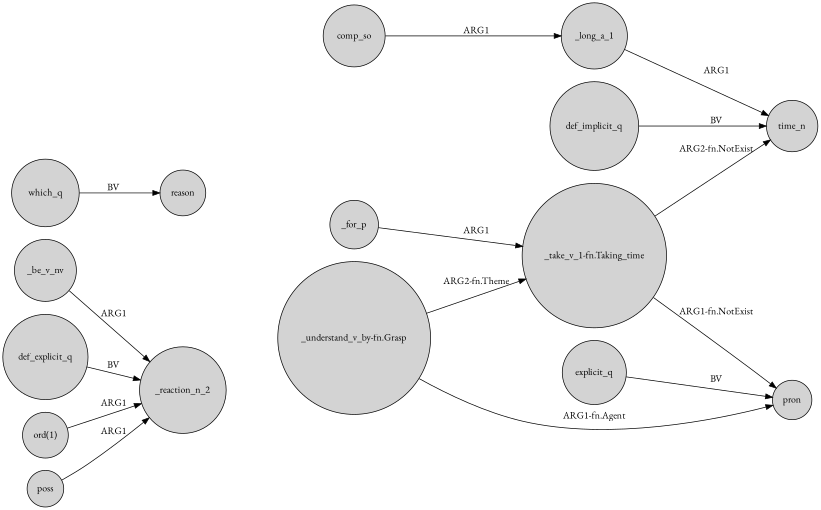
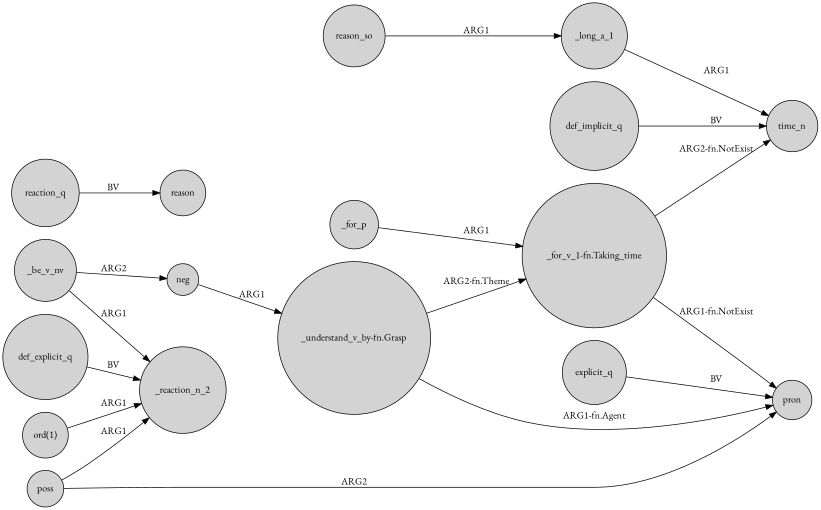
(354, 36) -> (354, 36)
(45, 193) -> (45, 193)
(594, 256) -> (594, 256)
none -> (183, 280)
none -> (426, 487)
